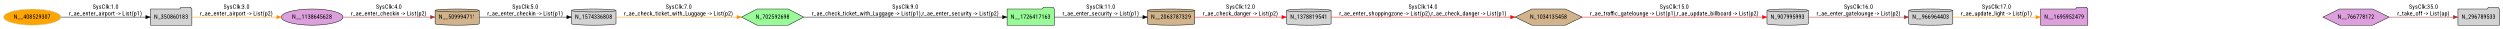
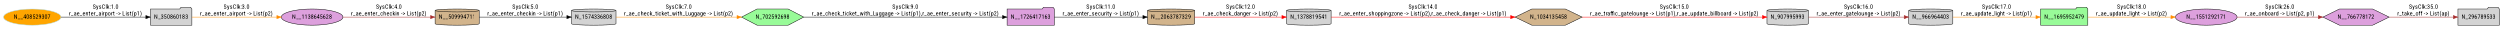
(1031, 17) -> (1031, 17)
(2064, 17) -> (2064, 17)
none -> (2206, 17)
